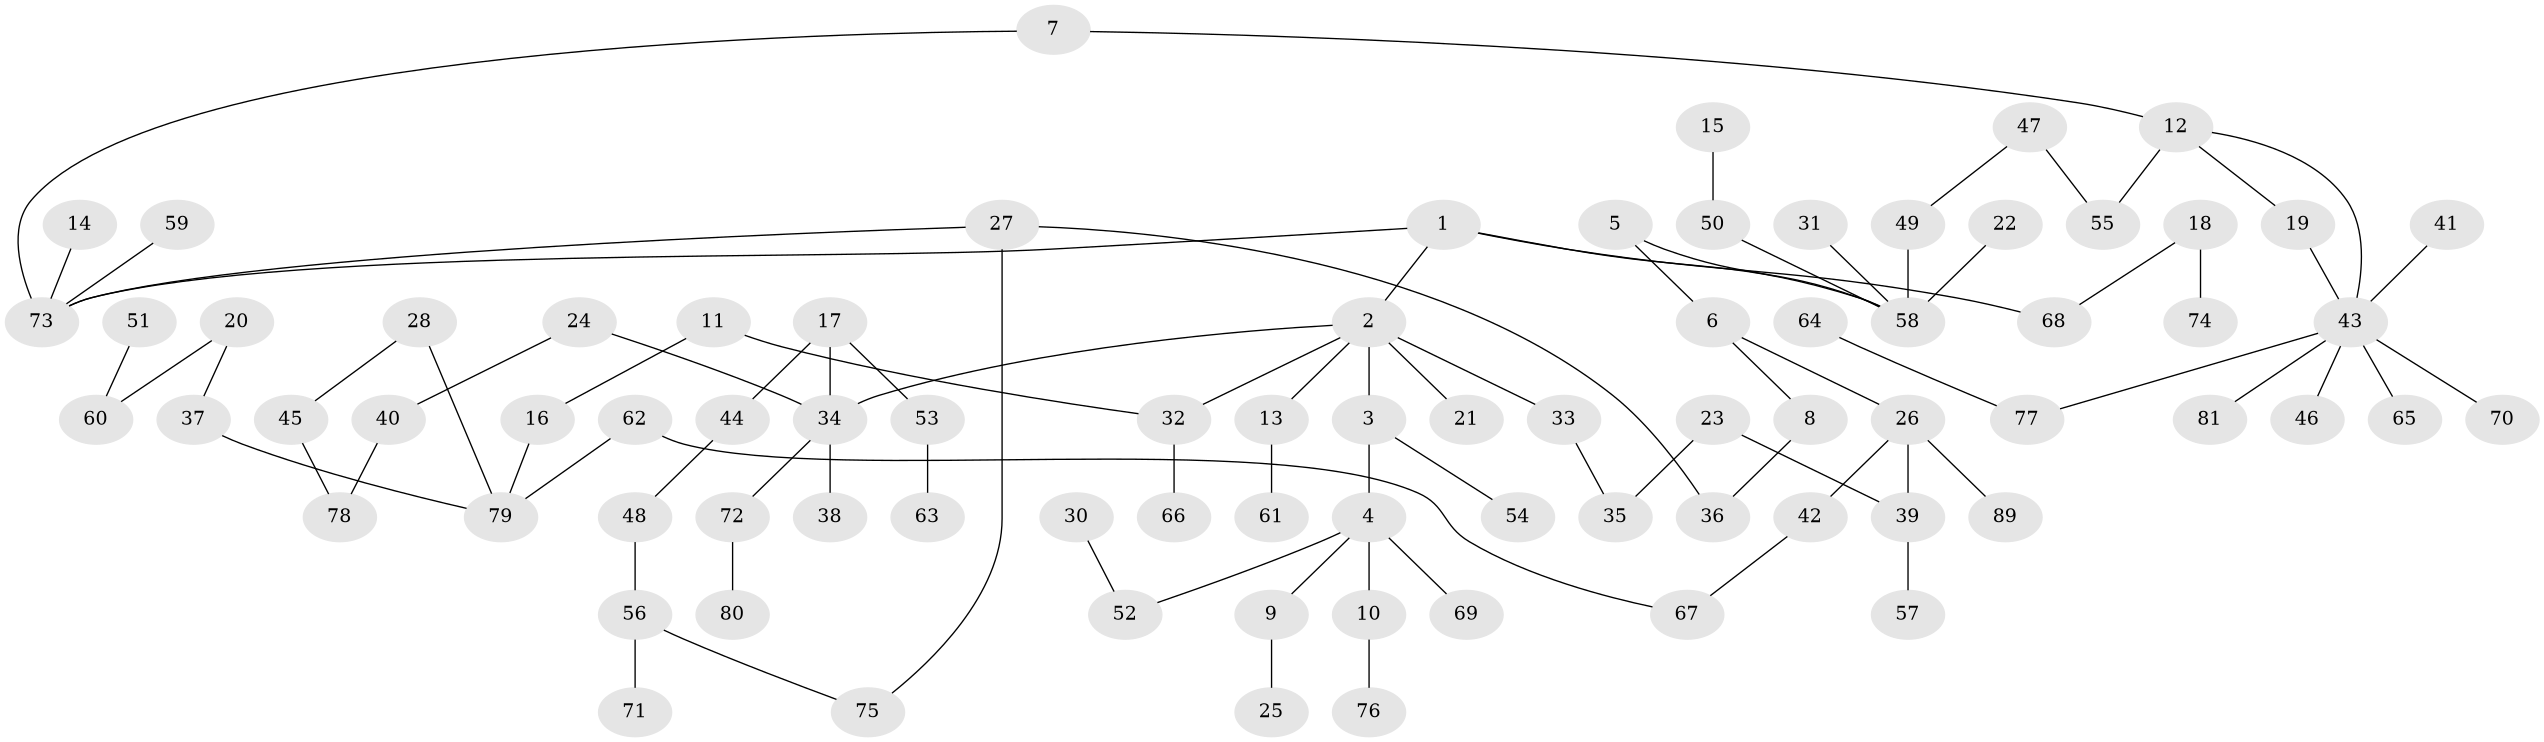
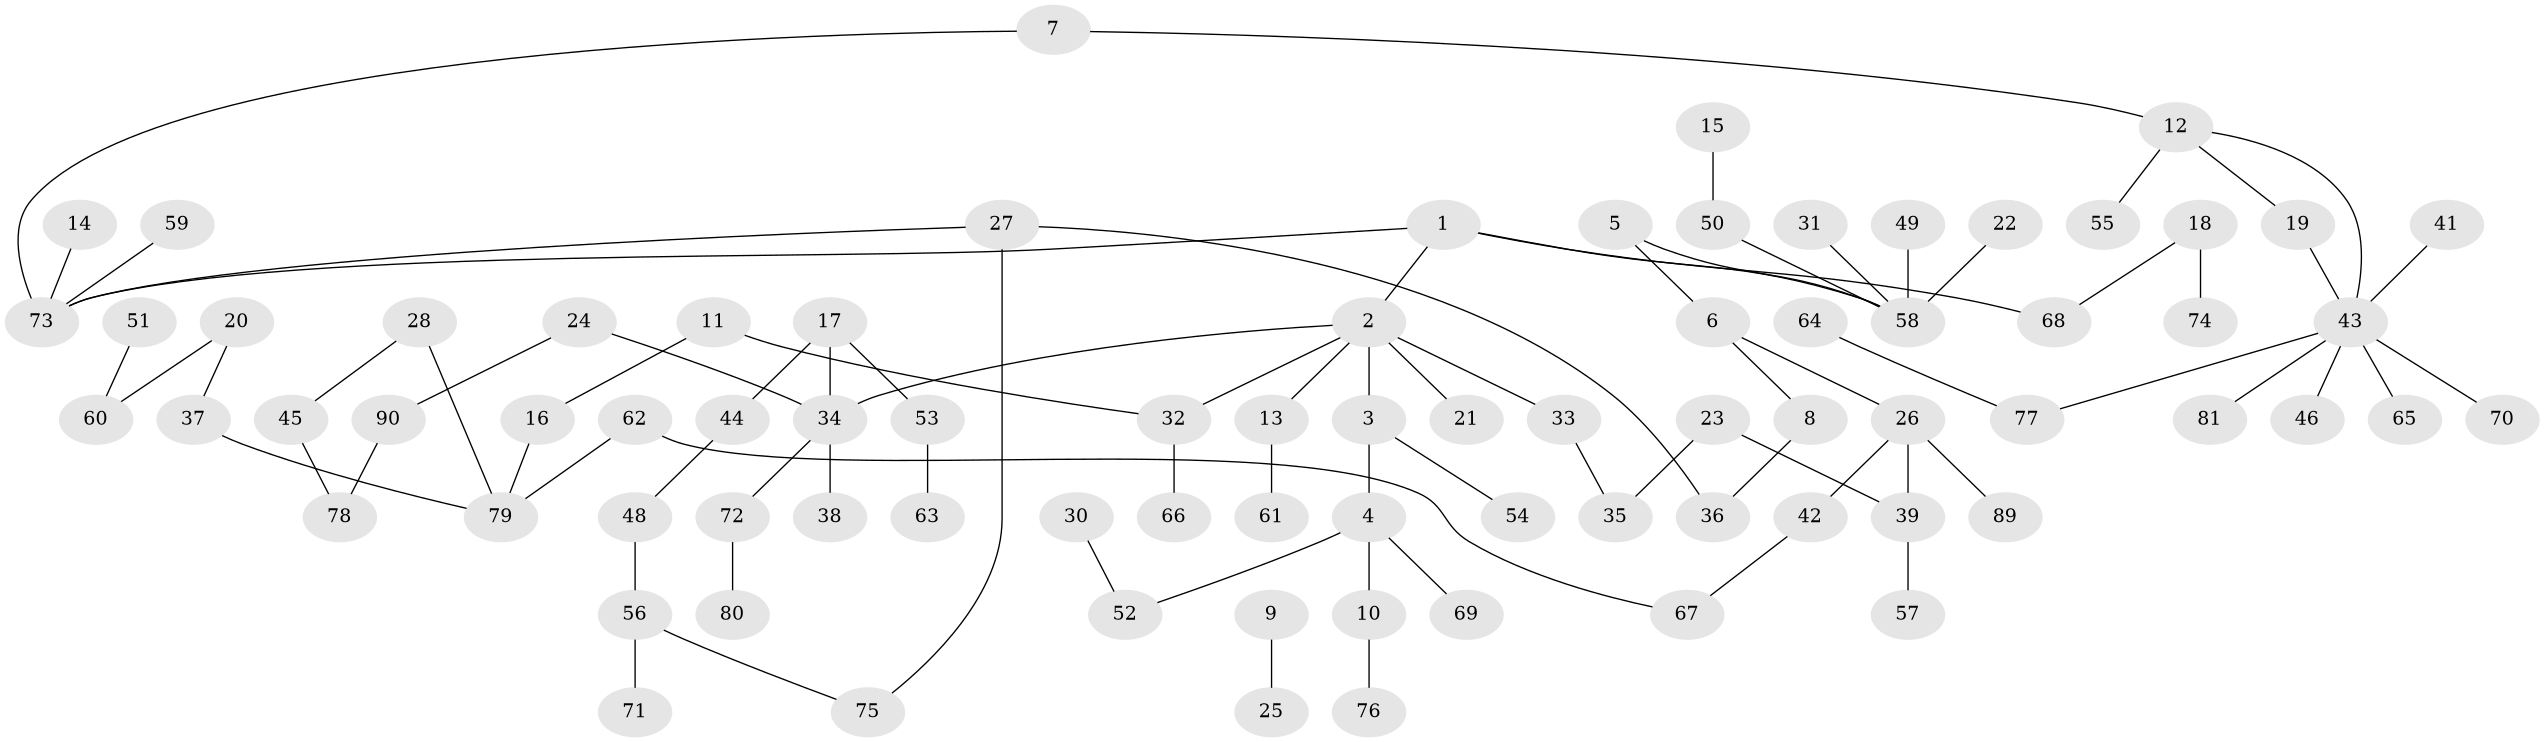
(2030, 127) -> none
(389, 420) -> (389, 420)
(1320, 566) -> none
